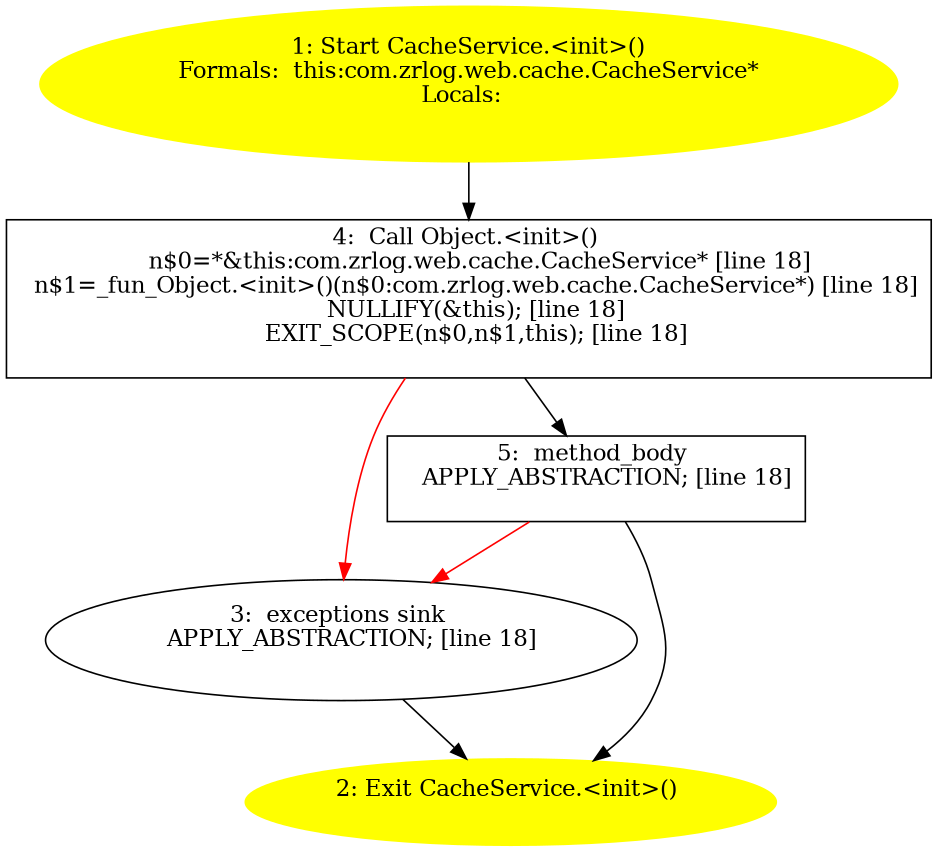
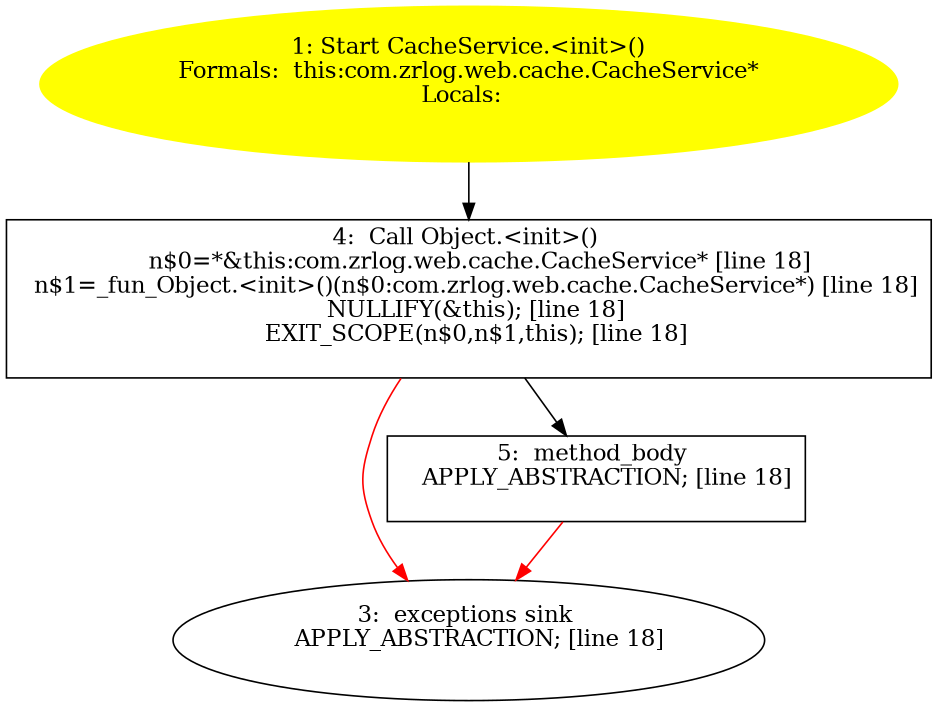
(511, 802) -> none
